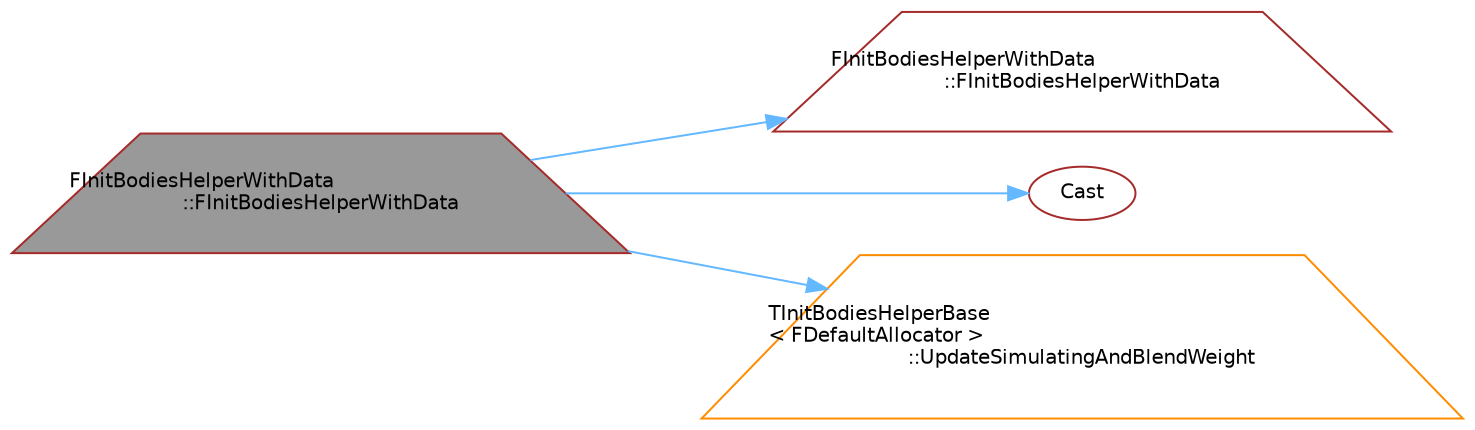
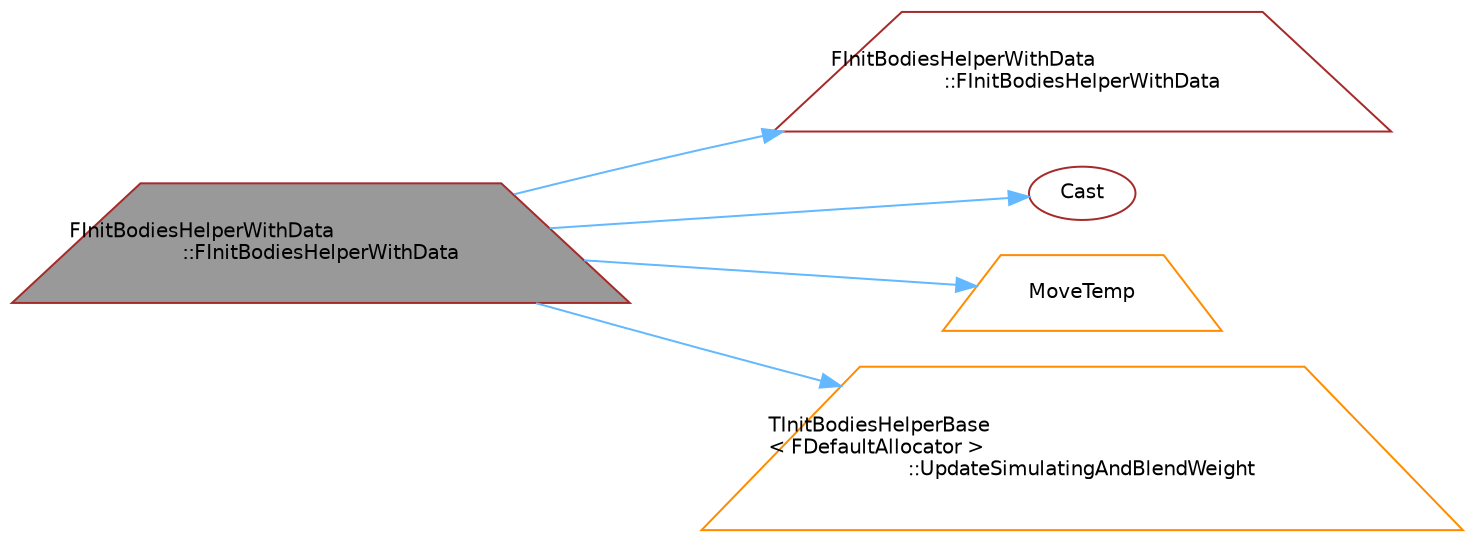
none -> (1082, 293)
